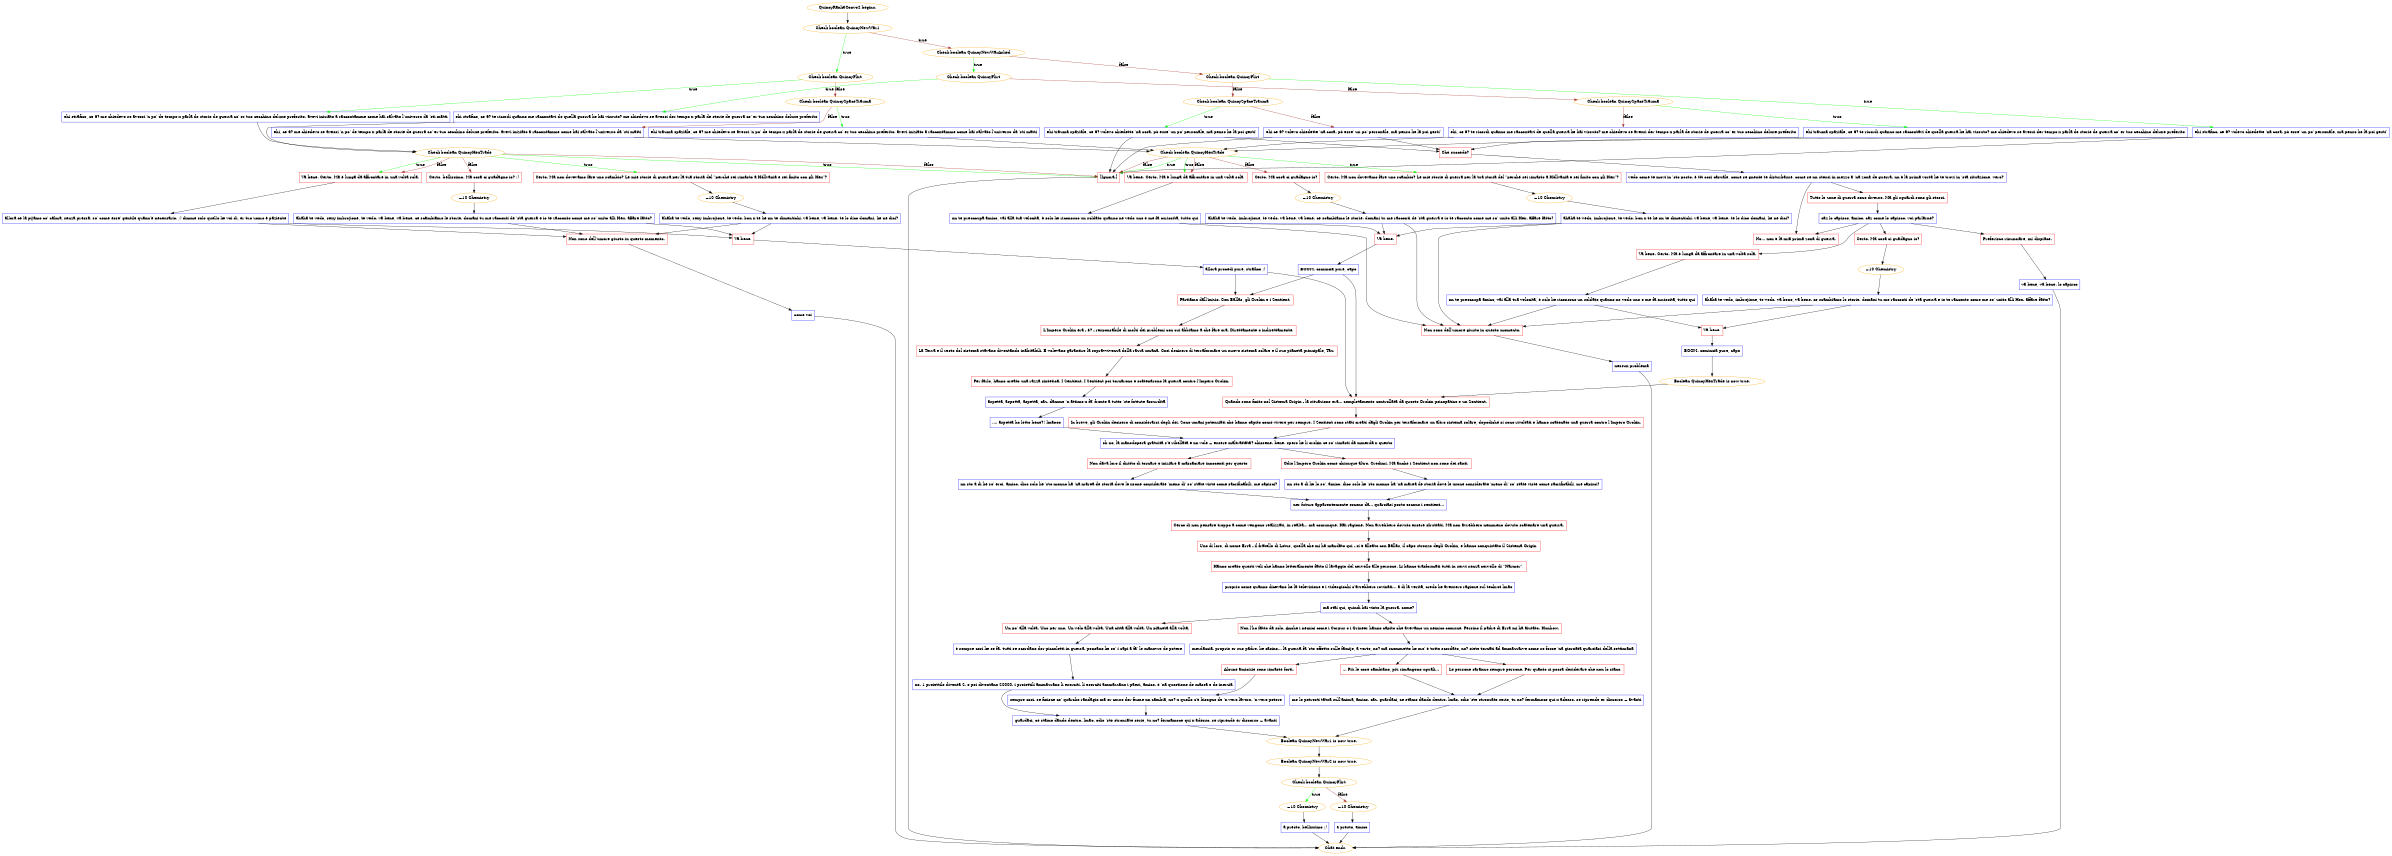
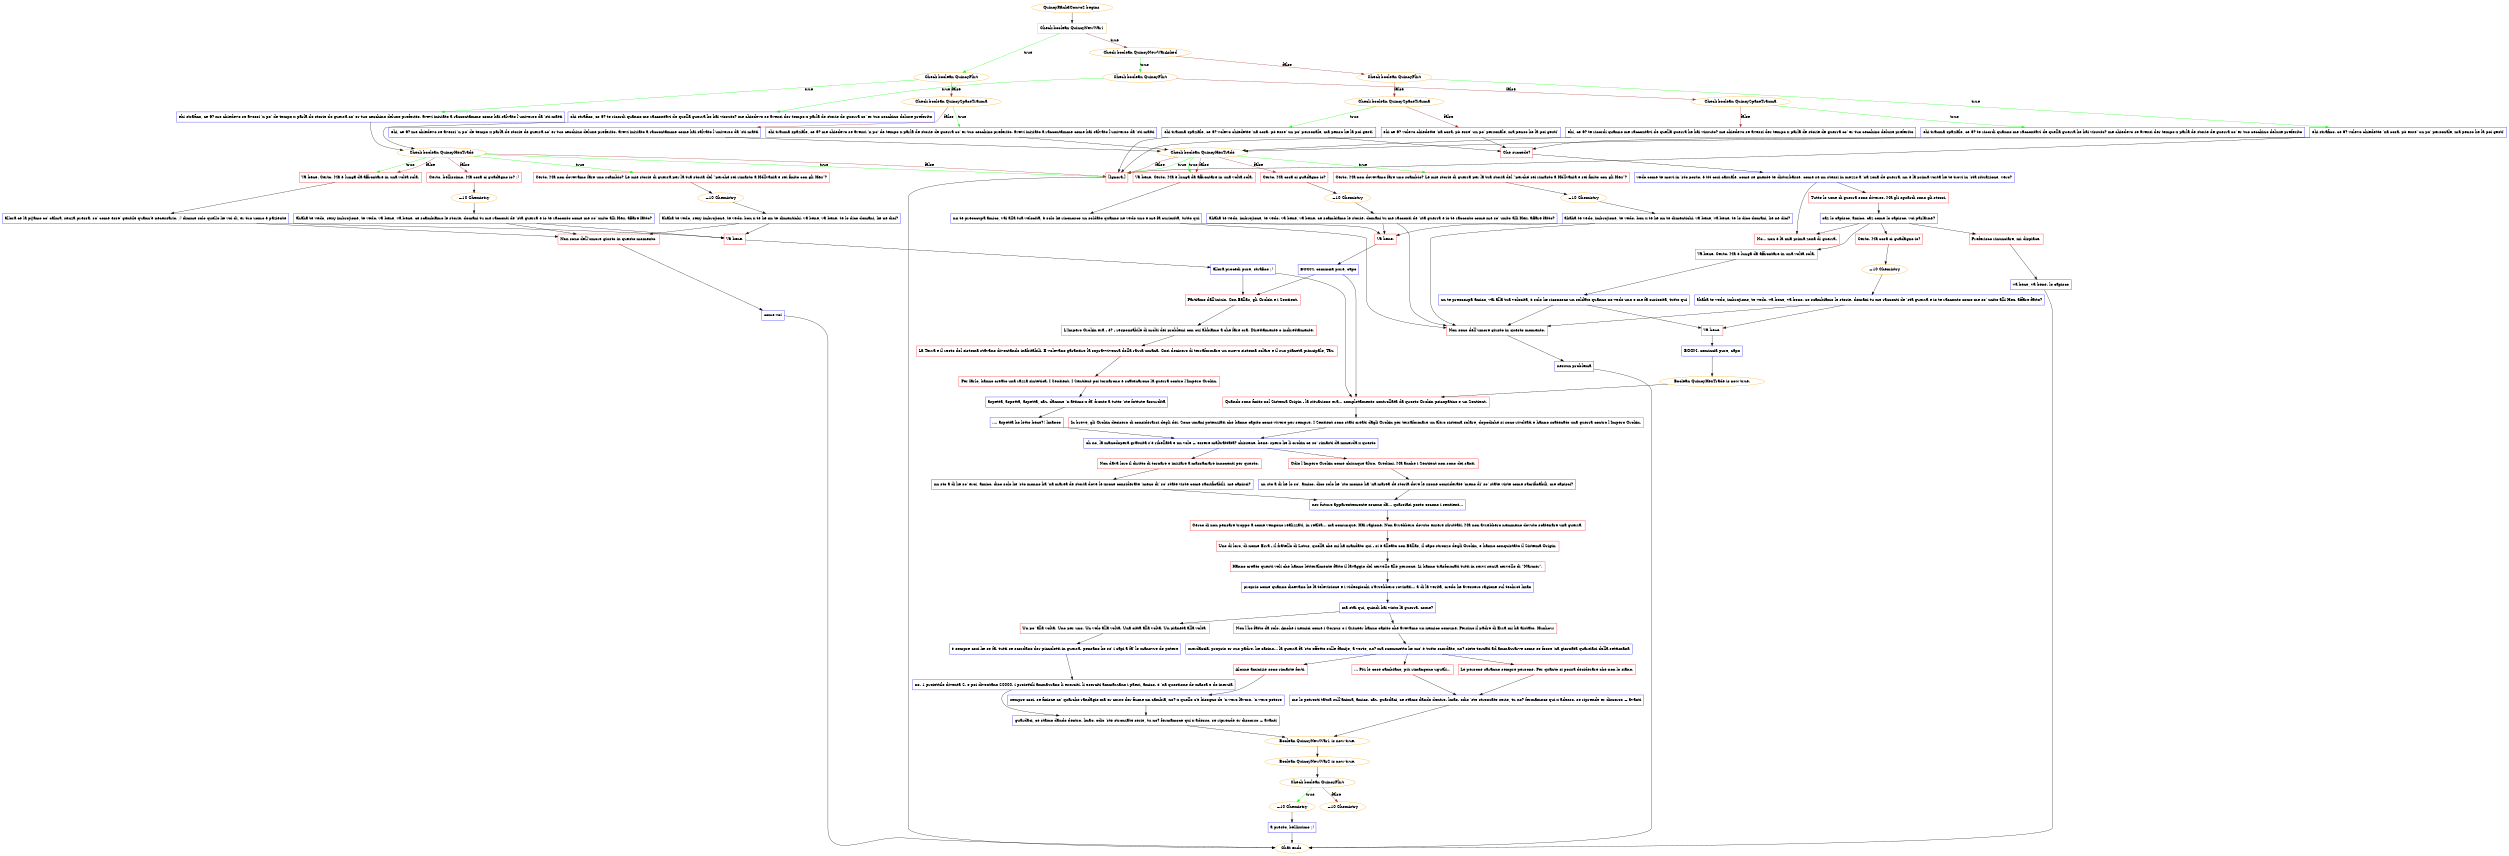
(848, 28) -> (1072, 28)
(1352, 828) -> none
